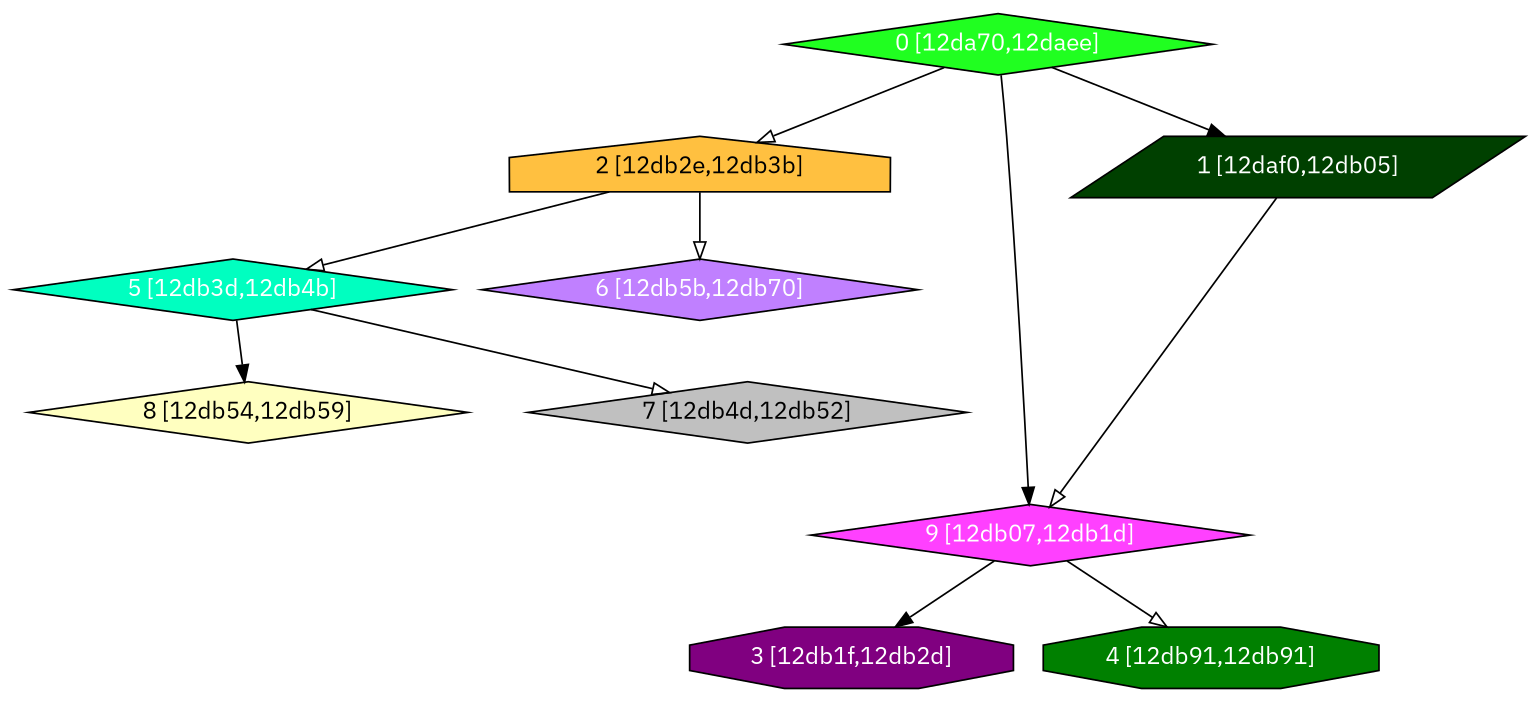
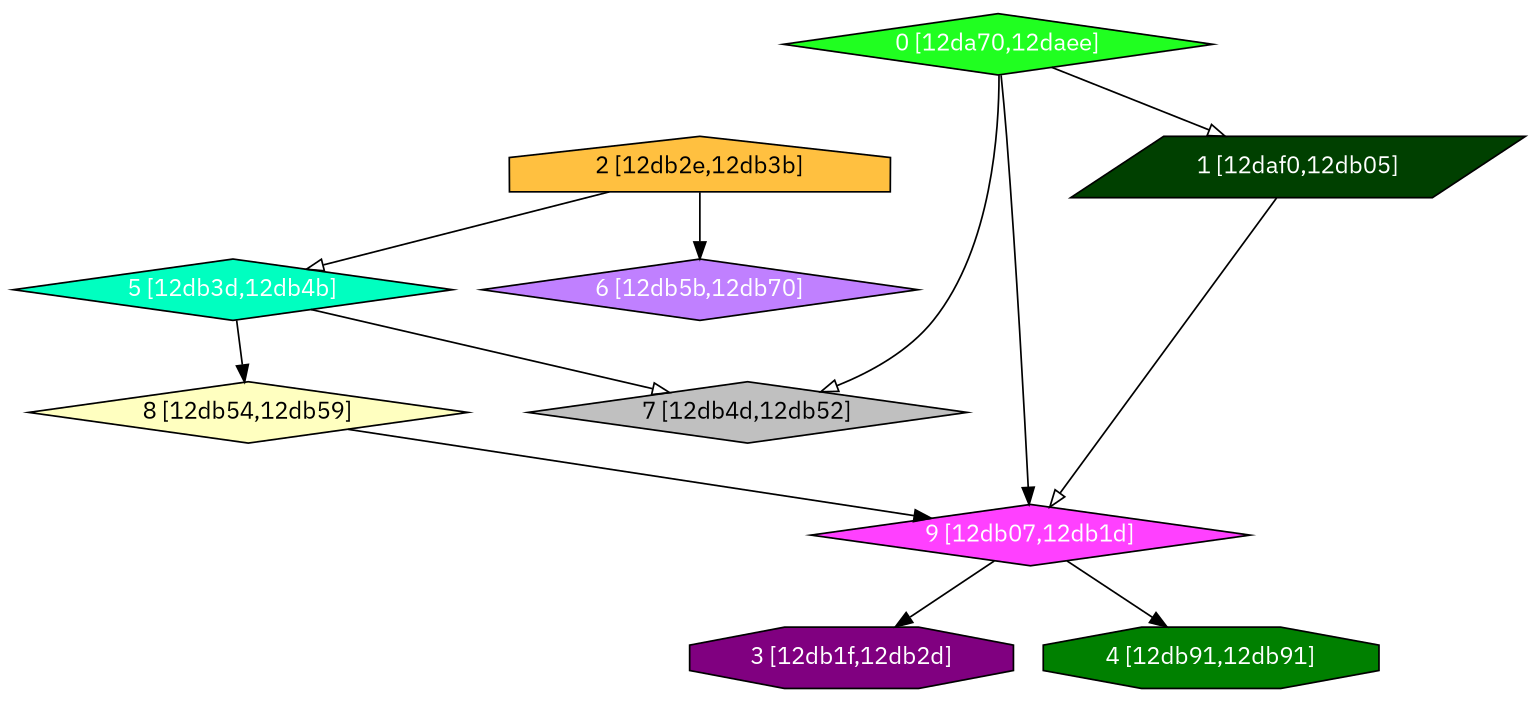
(1130, 99) -> (1130, 99)
(859, 102) -> (968, 259)
(700, 217) -> (700, 217)
none -> (631, 472)
(1110, 589) -> (1110, 589)
